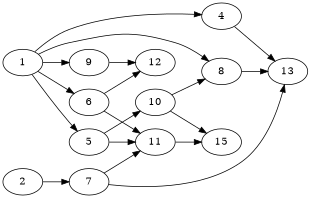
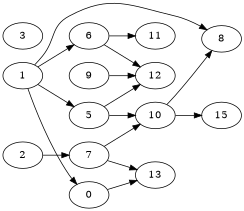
(222, 16) -> (89, 195)
none -> (23, 36)
(52, 63) -> none
(251, 71) -> none
(119, 142) -> (119, 98)
(185, 142) -> none
(119, 164) -> (119, 137)
